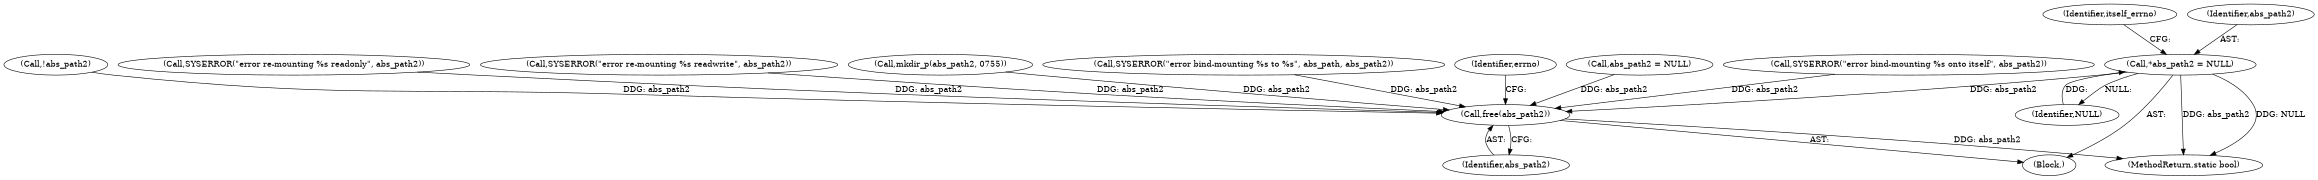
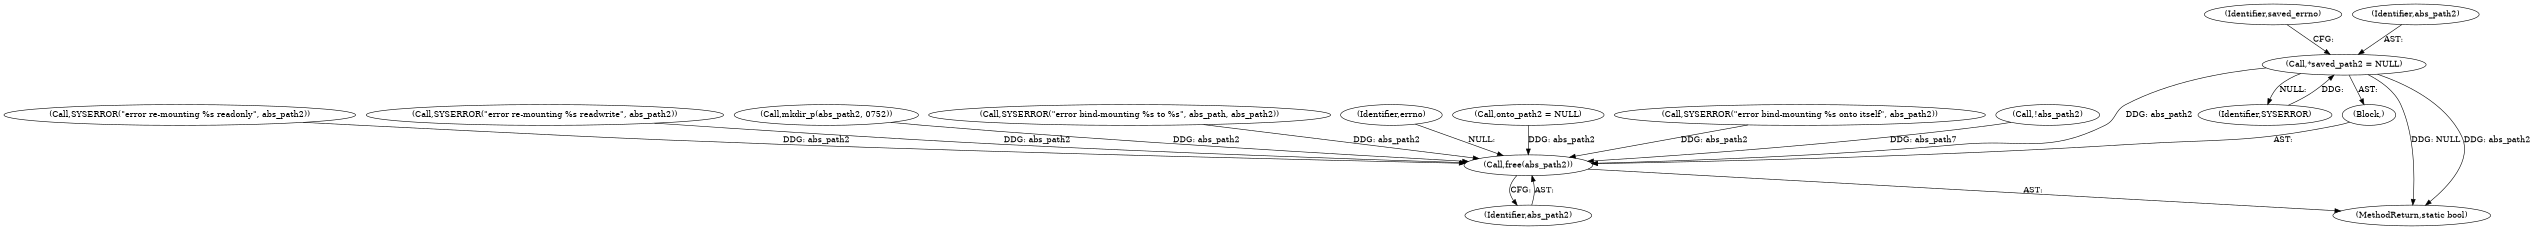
(2110, 14) -> (2273, 14)
(940, 65) -> (826, 115)
(1640, 65) -> (1528, 115)
(2180, 65) -> (2344, 65)
(657, 90) -> (1924, 140)
(1517, 90) -> (1483, 140)
(2067, 115) -> (2265, 115)
(1987, 140) -> (2034, 190)
(1789, 141) -> (1975, 152)
